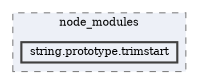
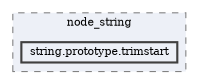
(99, 23) -> (99, 23)
